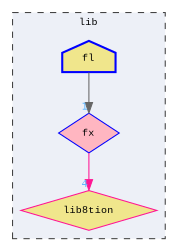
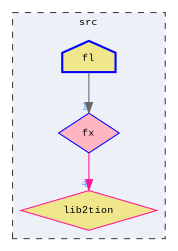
(89, 22) -> (89, 22)
(89, 210) -> (89, 210)
